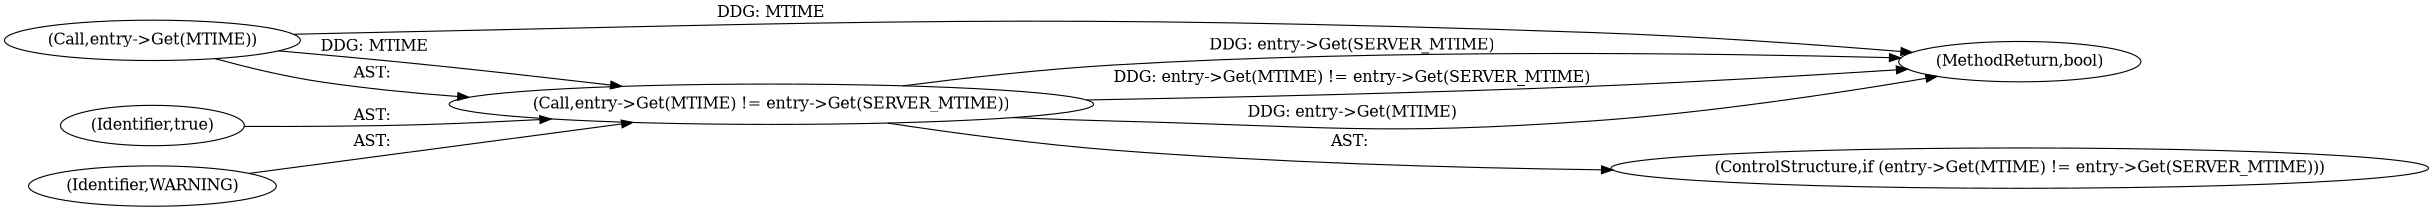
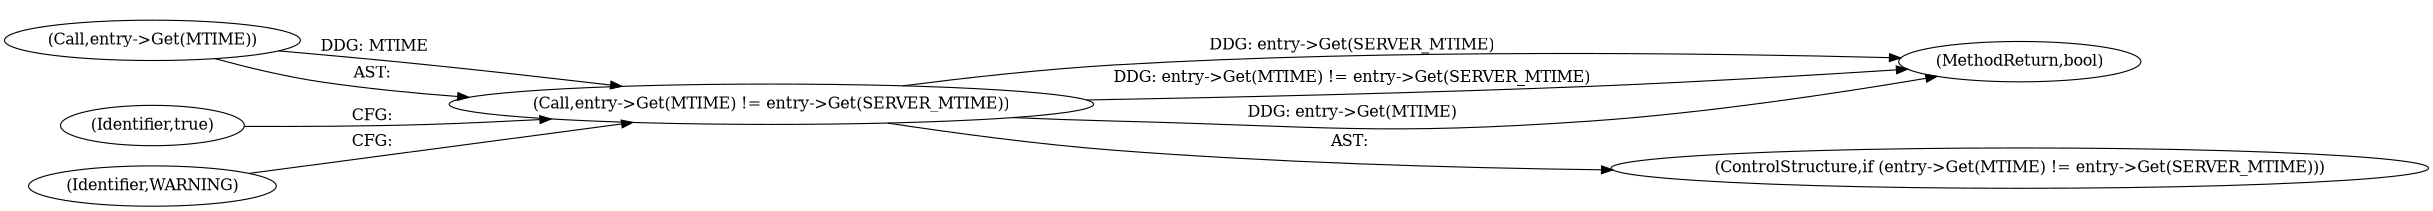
(1098, 21) -> none
(375, 116) -> (375, 116)
(375, 142) -> (375, 142)
